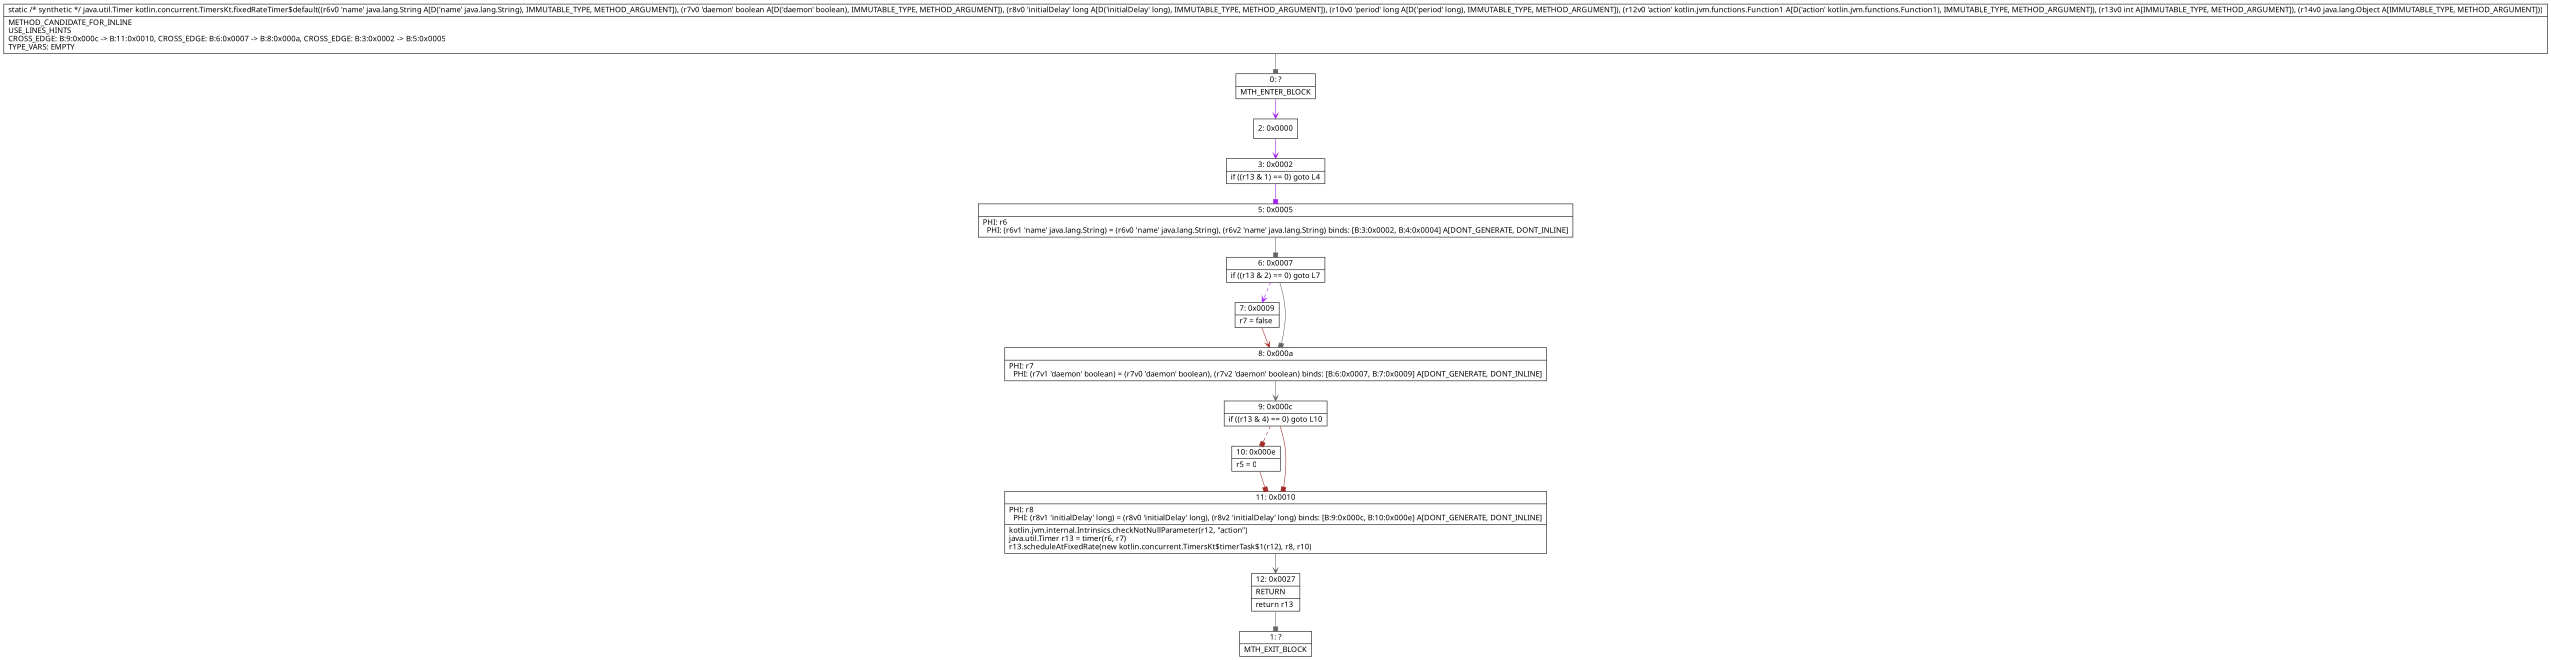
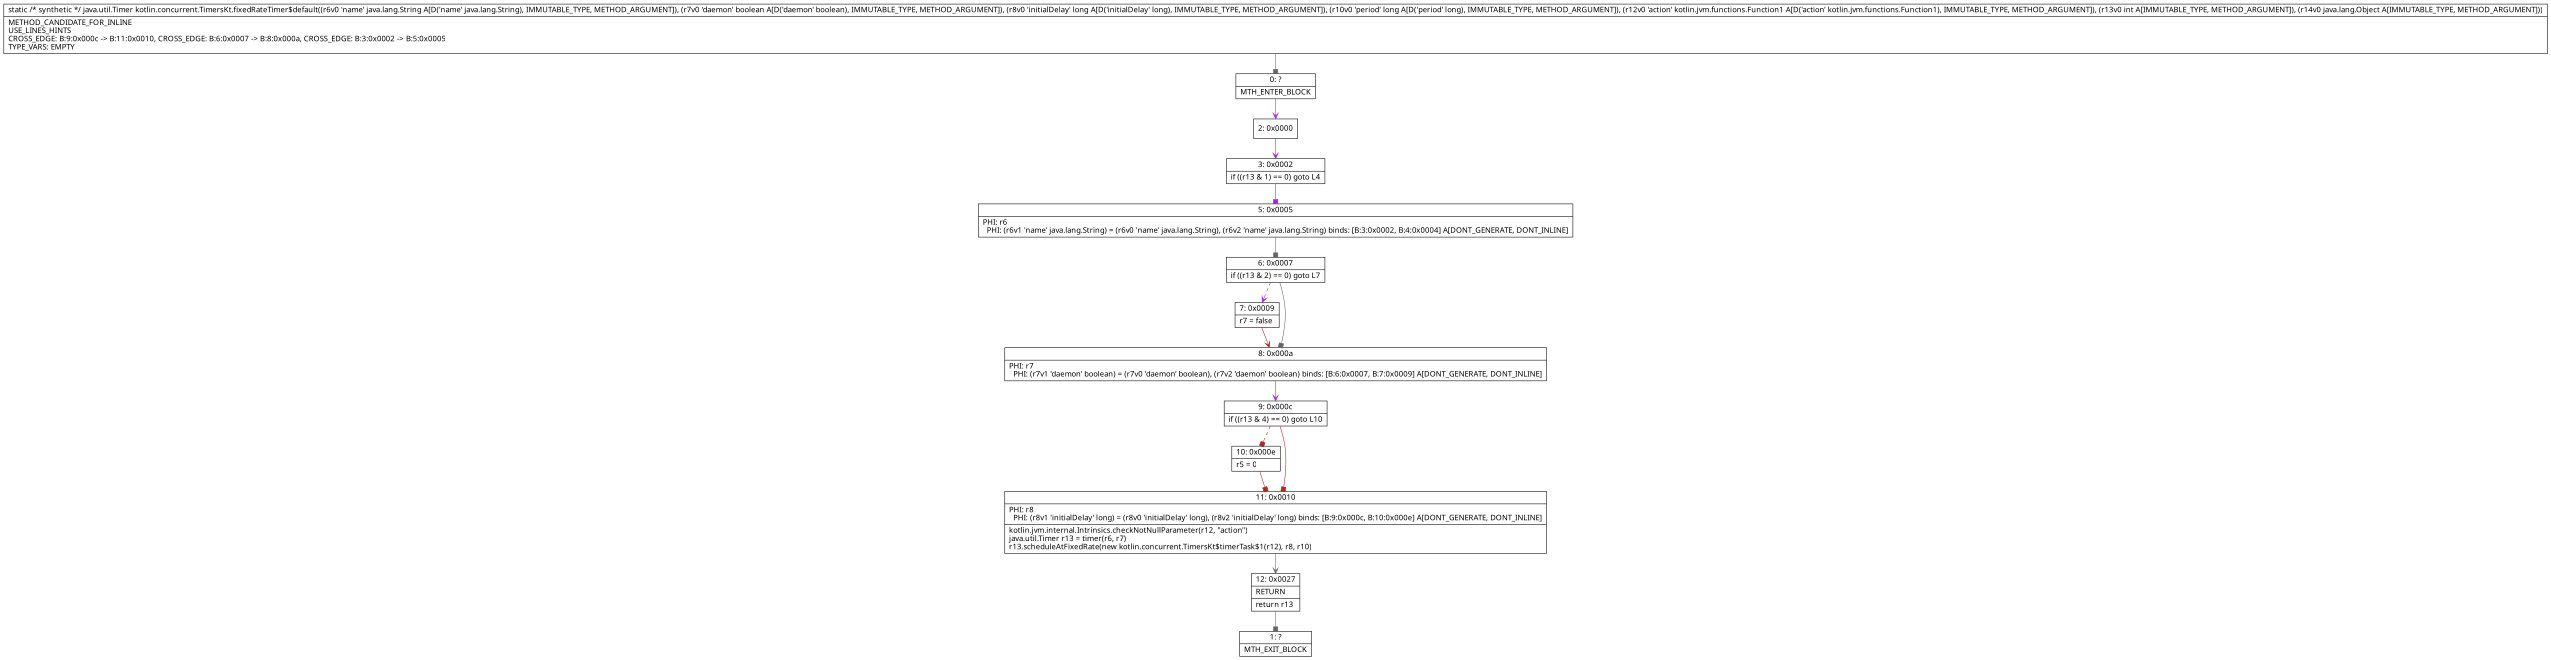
(1276, 388) -> (1276, 388)
